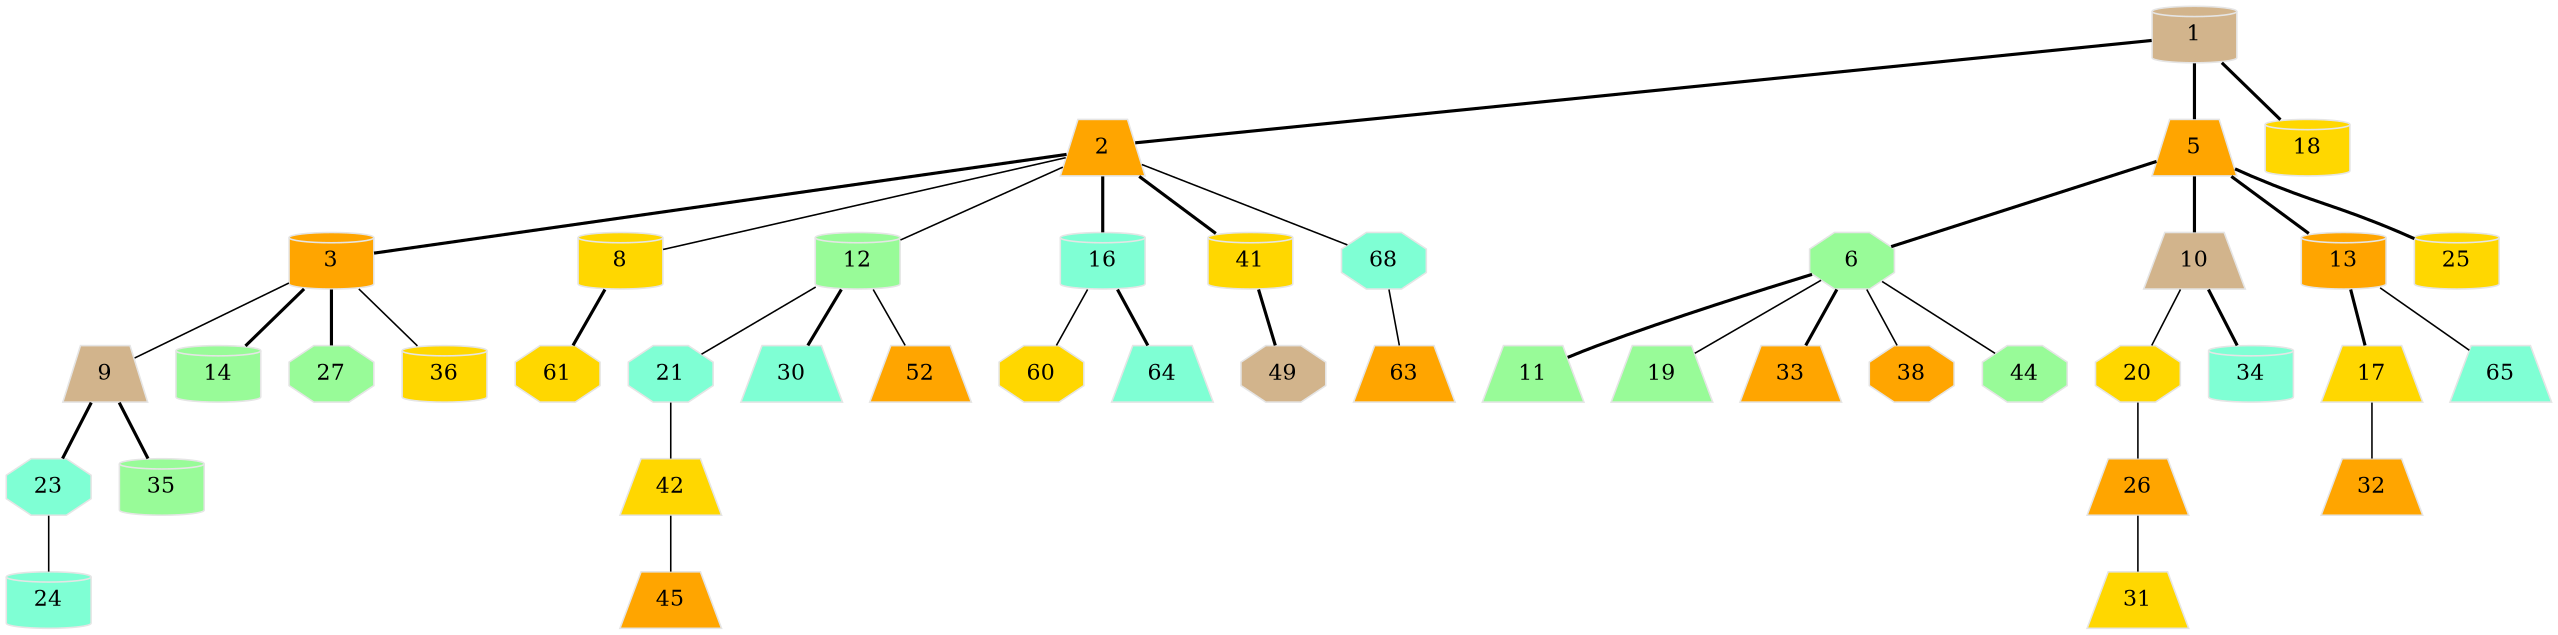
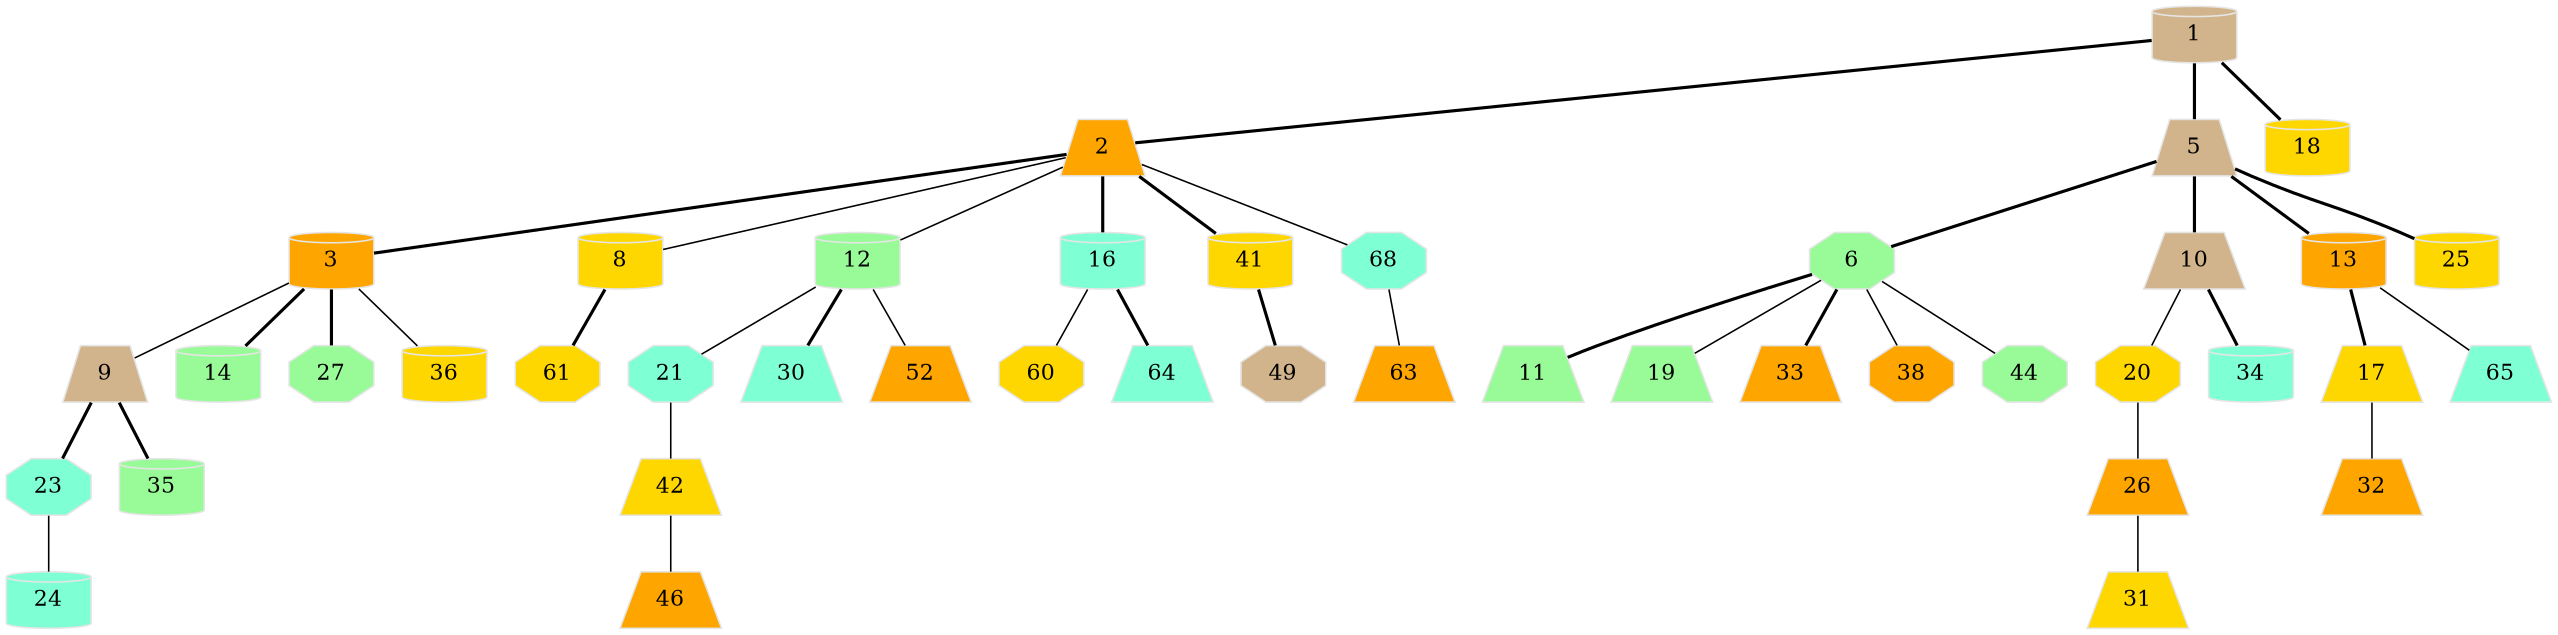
(2194, 148) -> (2194, 148)
(671, 600) -> (671, 600)
